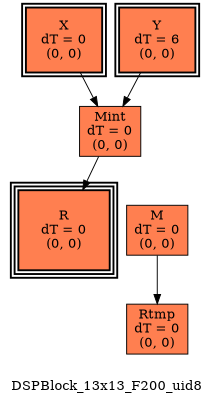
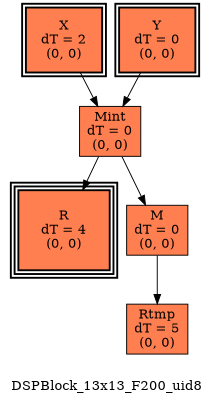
(64, 40) -> (64, 40)
(157, 40) -> (157, 40)
none -> (132, 176)
(64, 230) -> (64, 230)
(157, 329) -> (157, 329)
